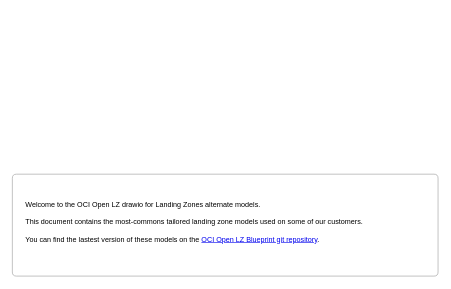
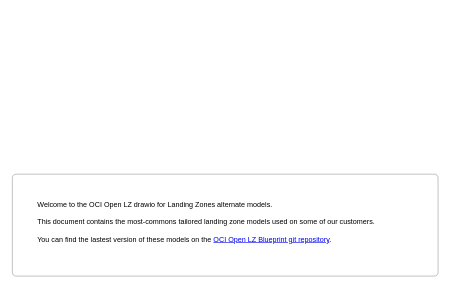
(201, 222) -> (213, 222)
